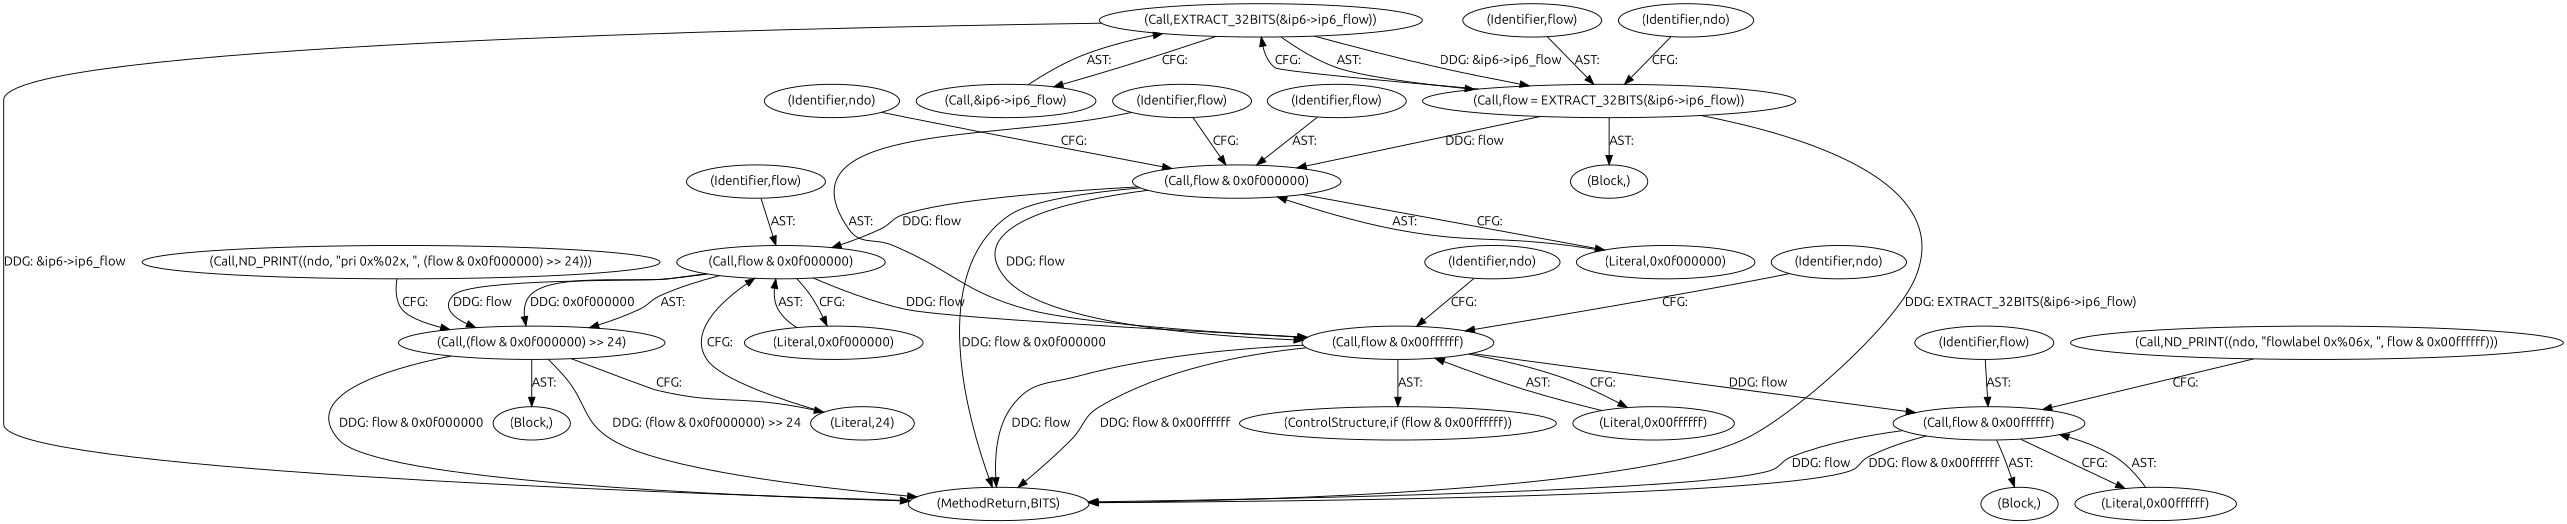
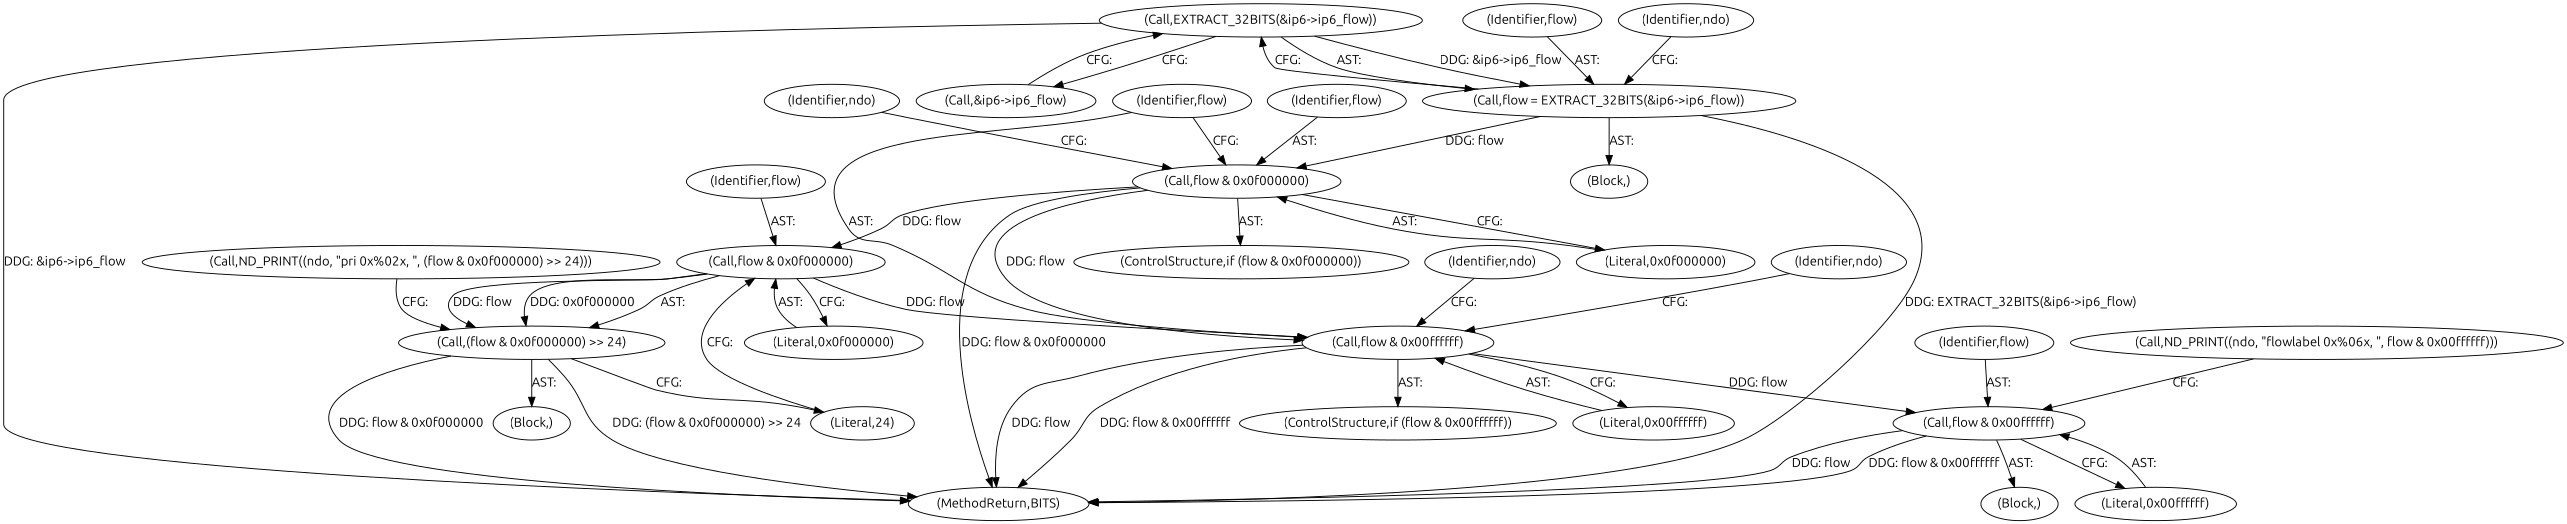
(1101, 61) -> (1101, 61)
none -> (1241, 262)
